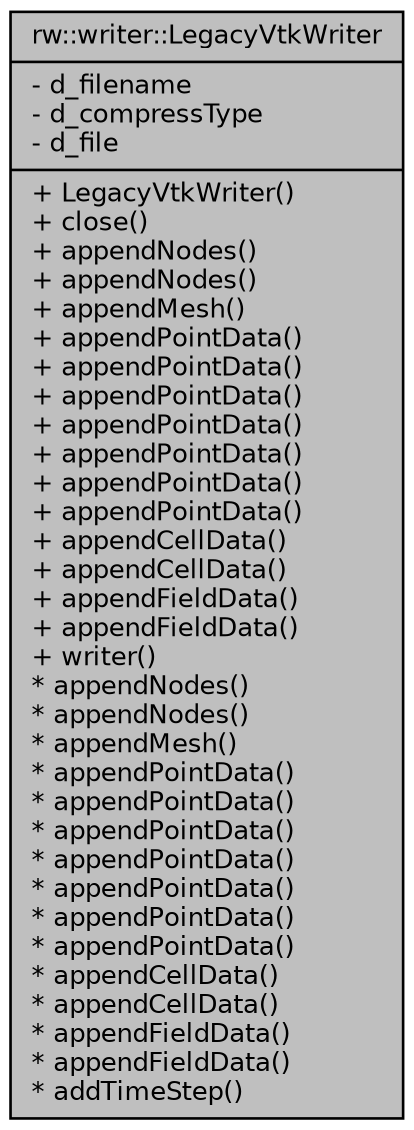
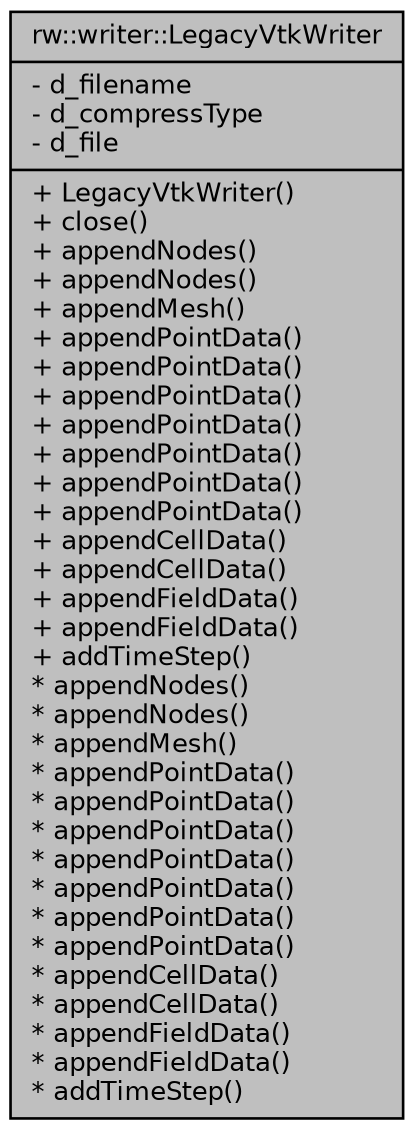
(95, 657) -> (142, 657)
